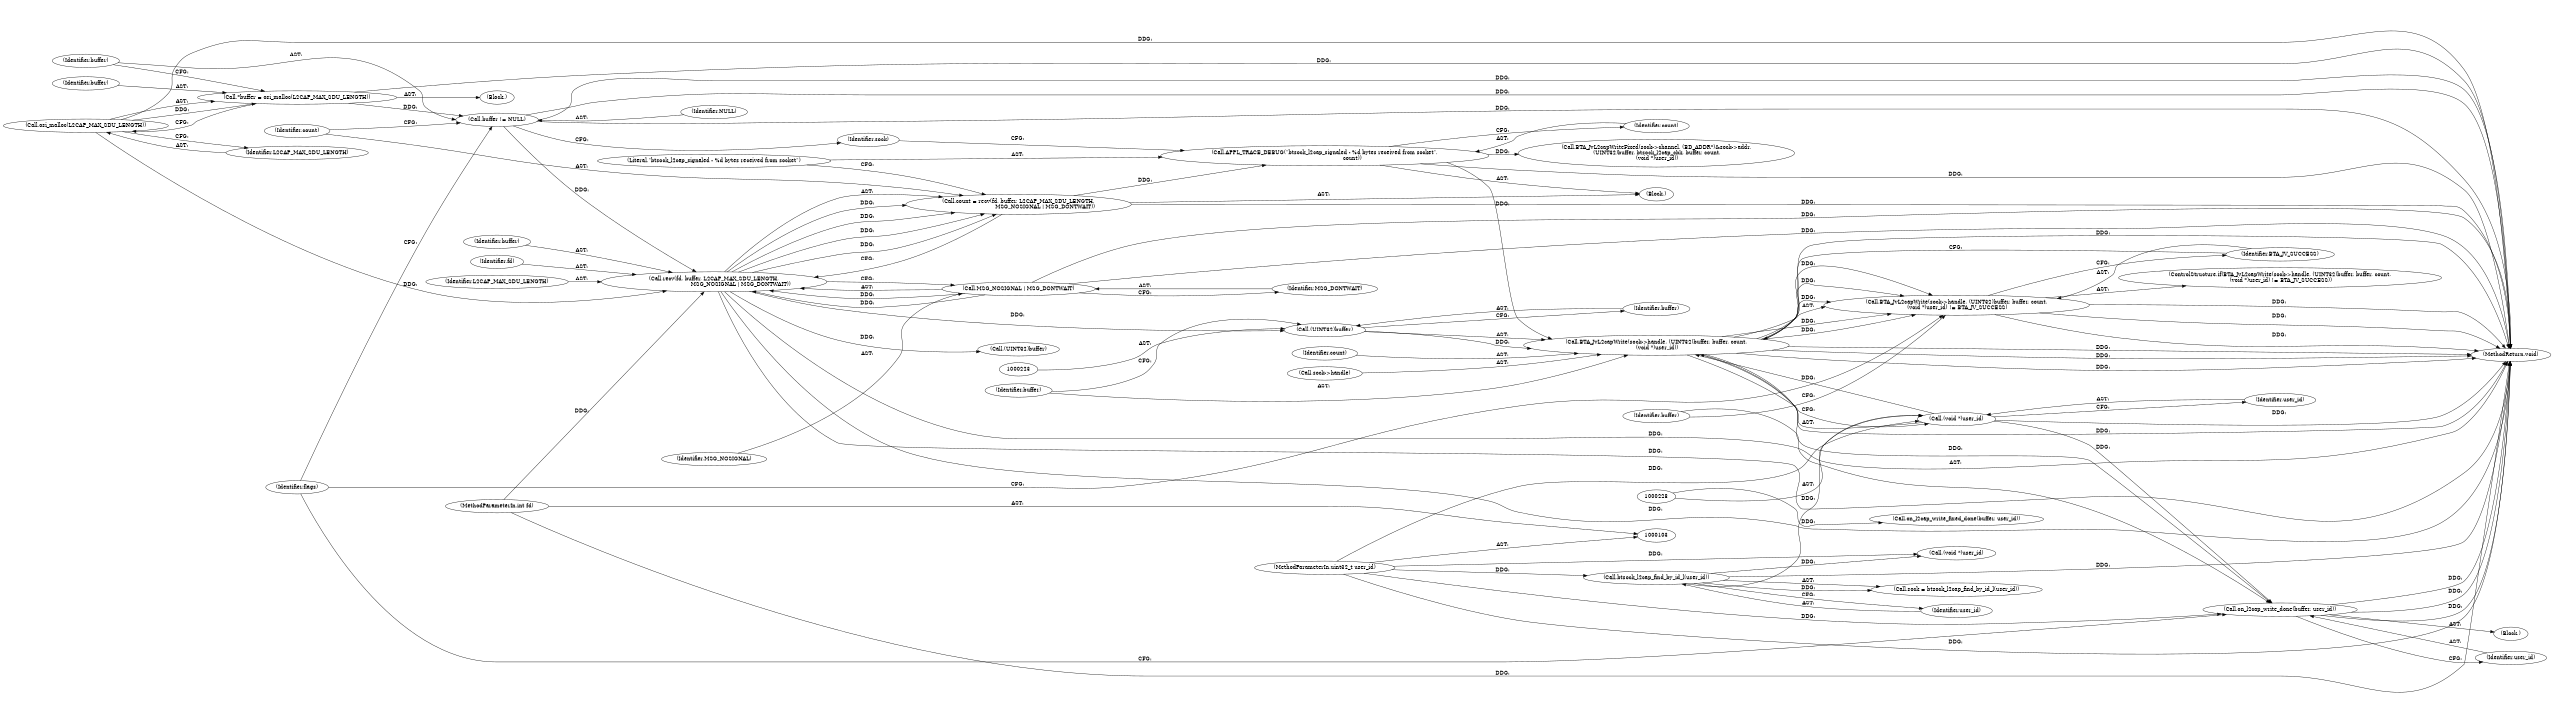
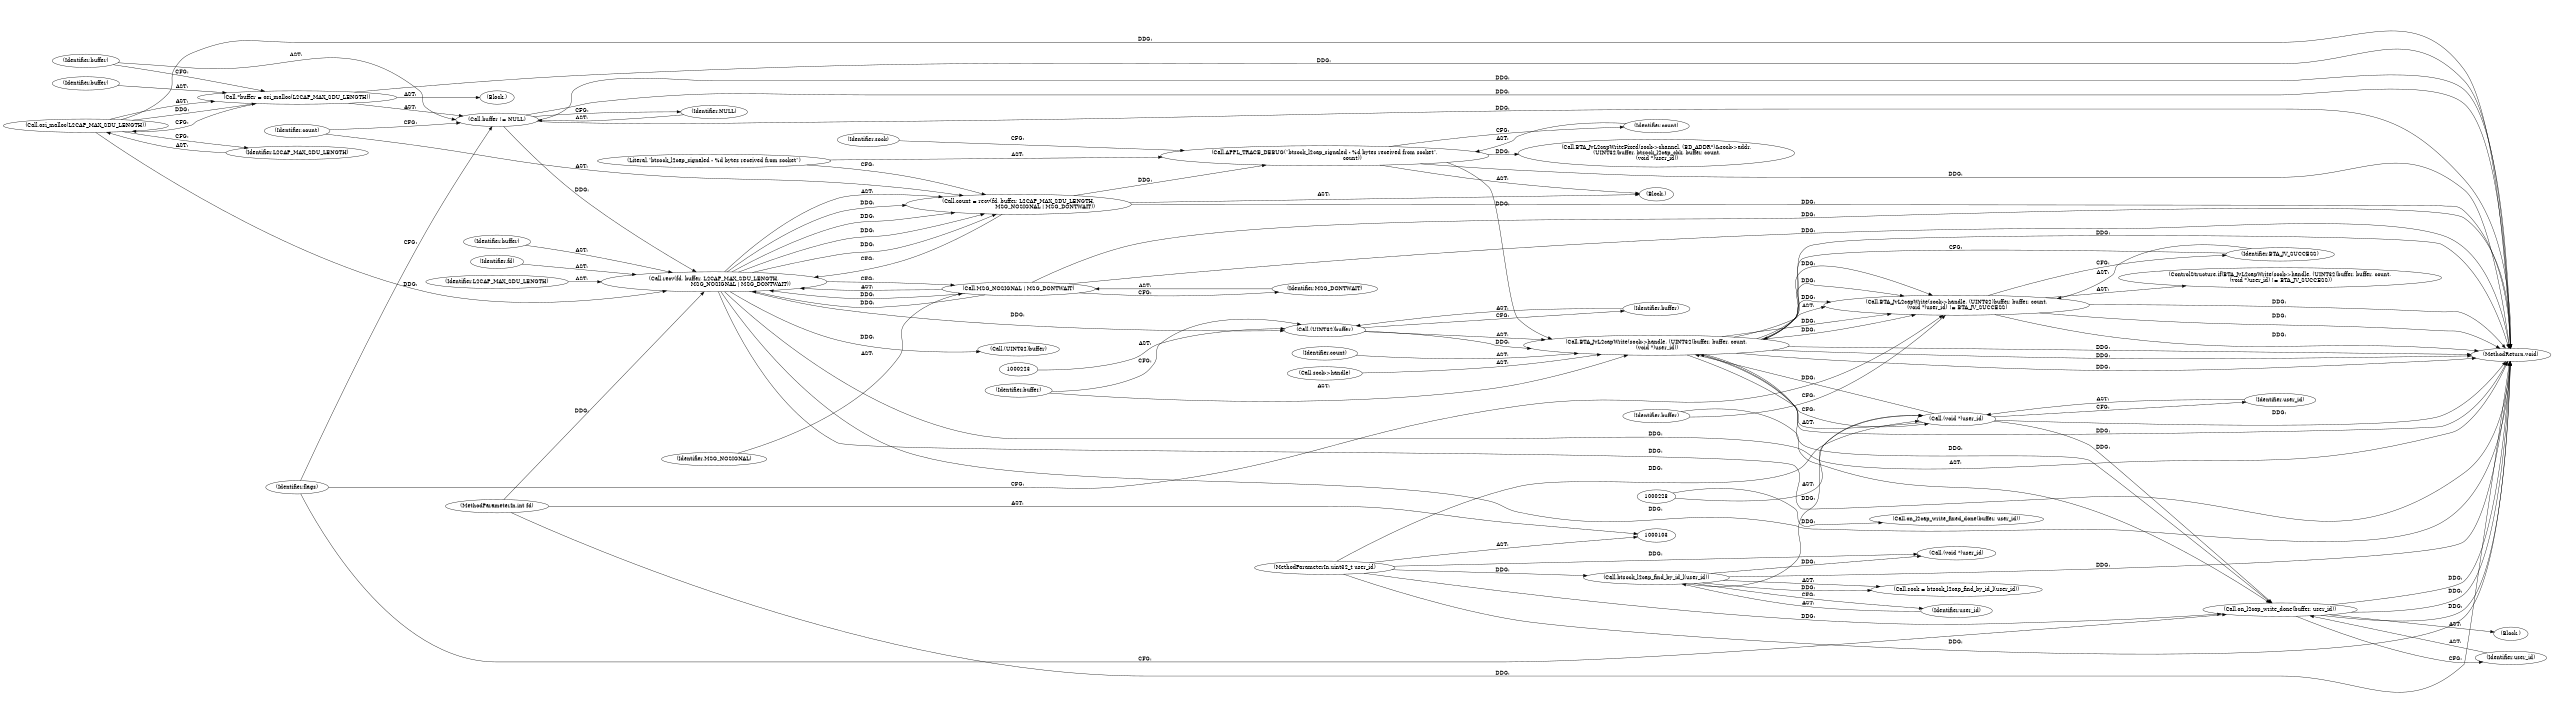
(411, 107) -> (411, 107)
(674, 150) -> (605, 113)
